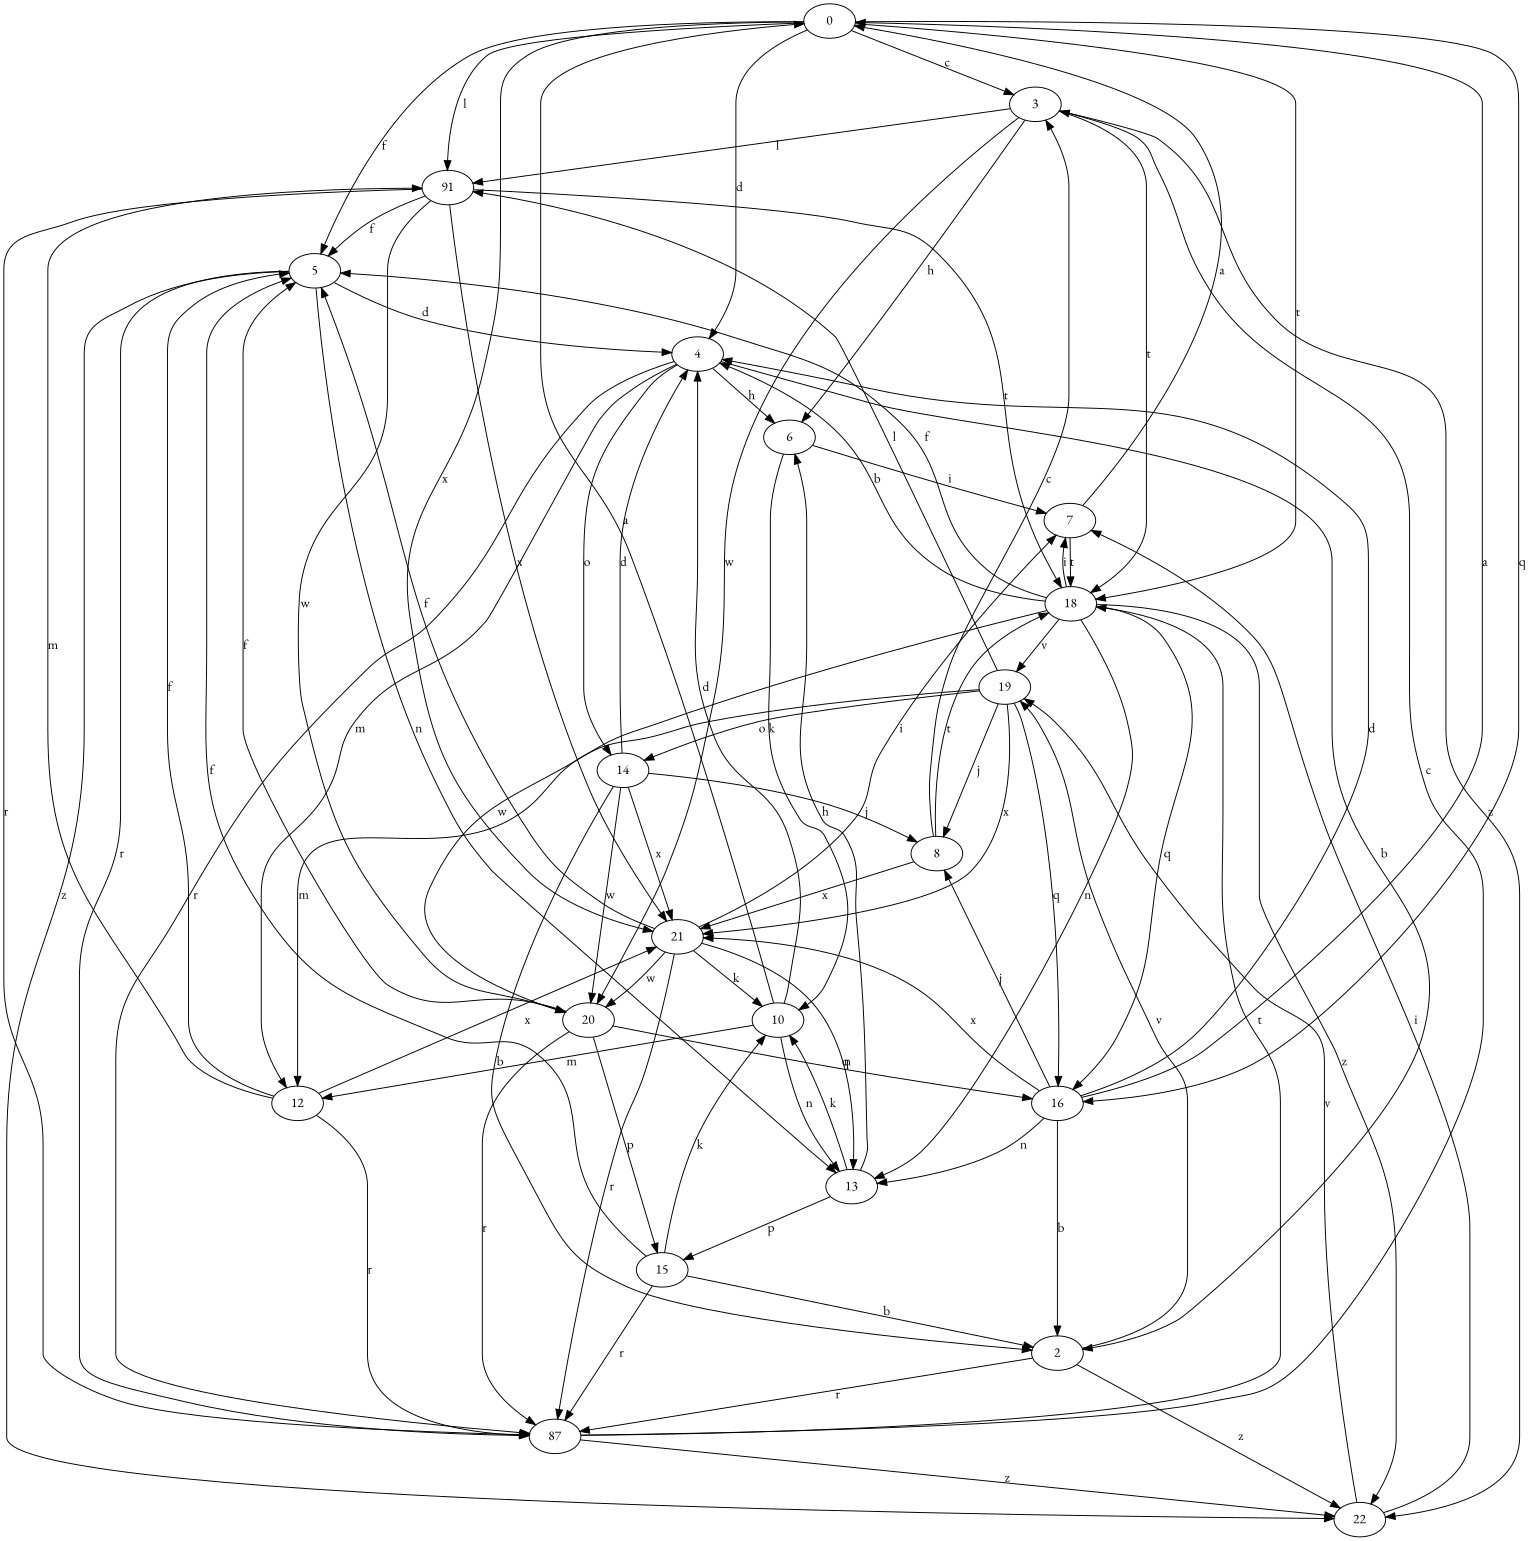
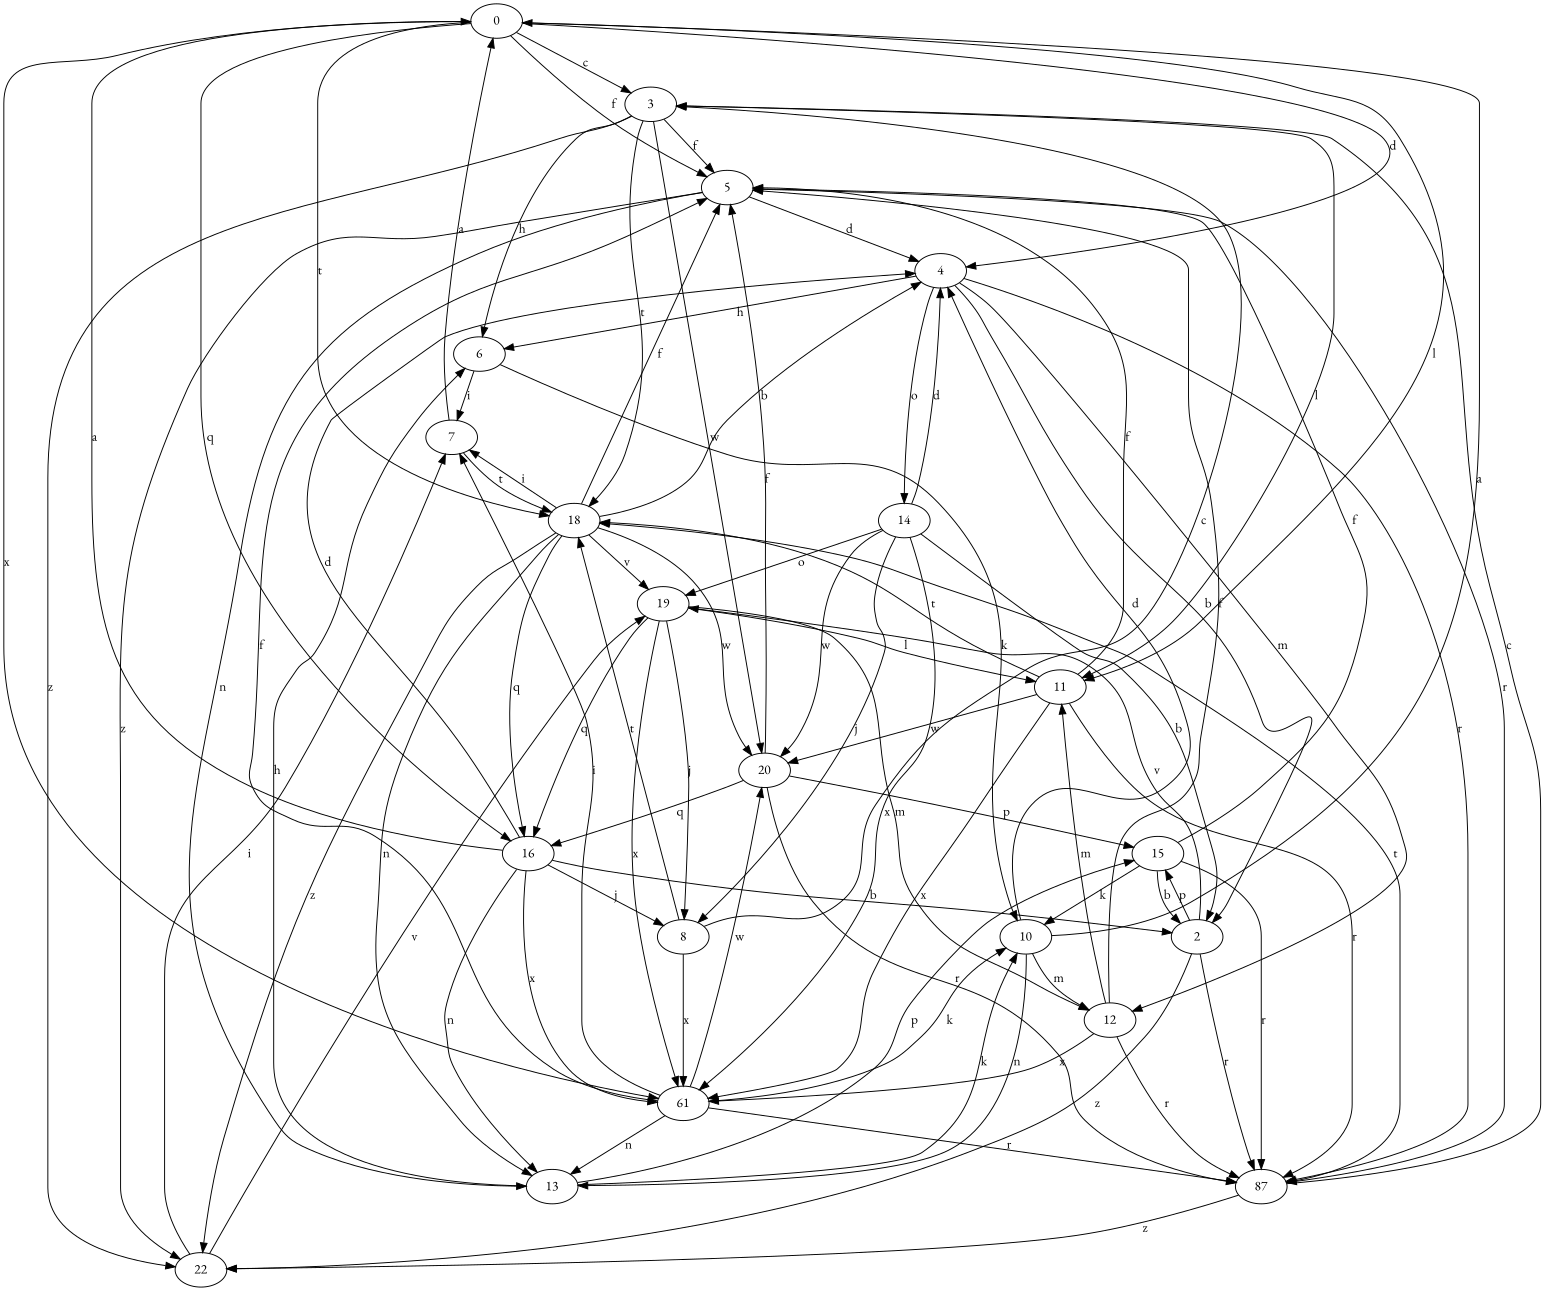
none -> (686, 142)
(448, 188) -> (1060, 687)
(814, 712) -> (788, 561)
none -> (1180, 900)
(678, 937) -> (683, 1103)
